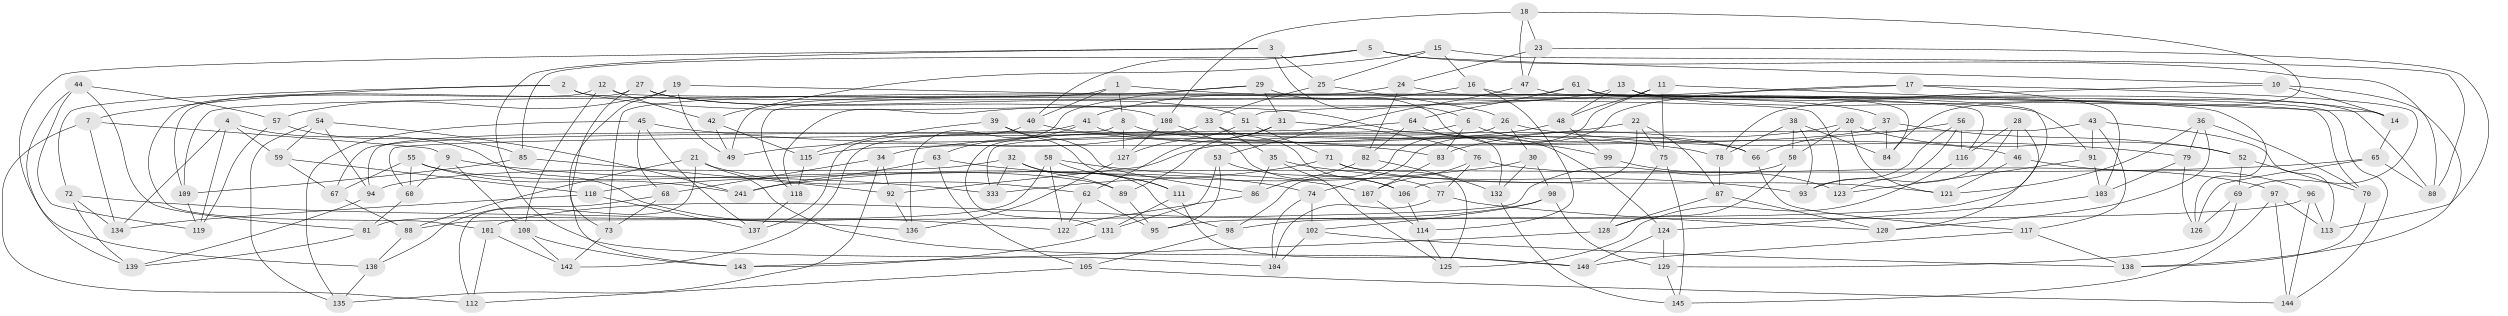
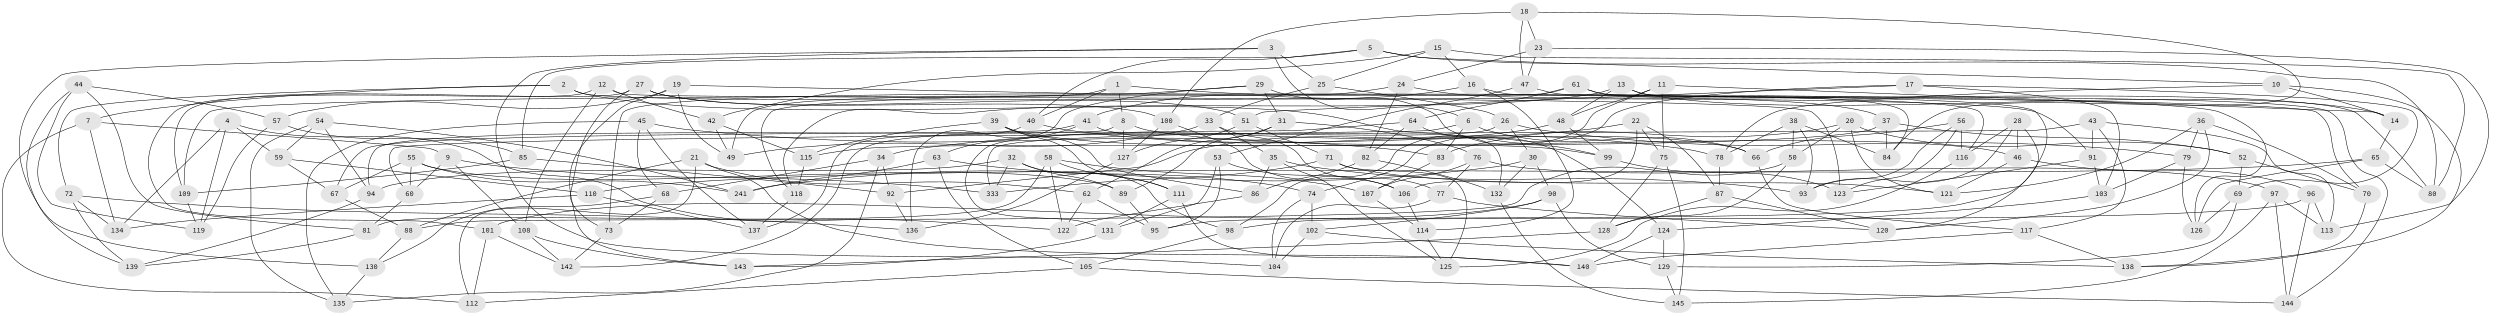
none -> (1299, 146)
